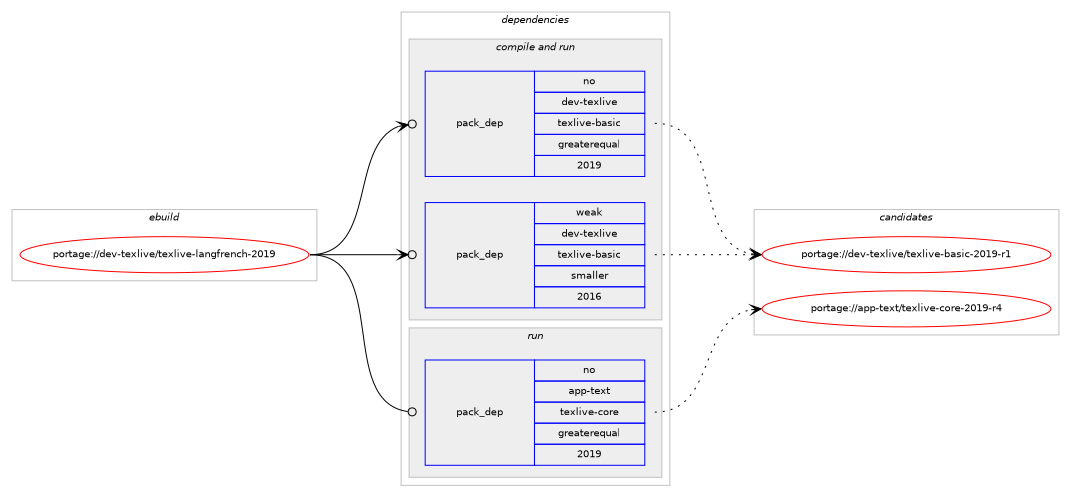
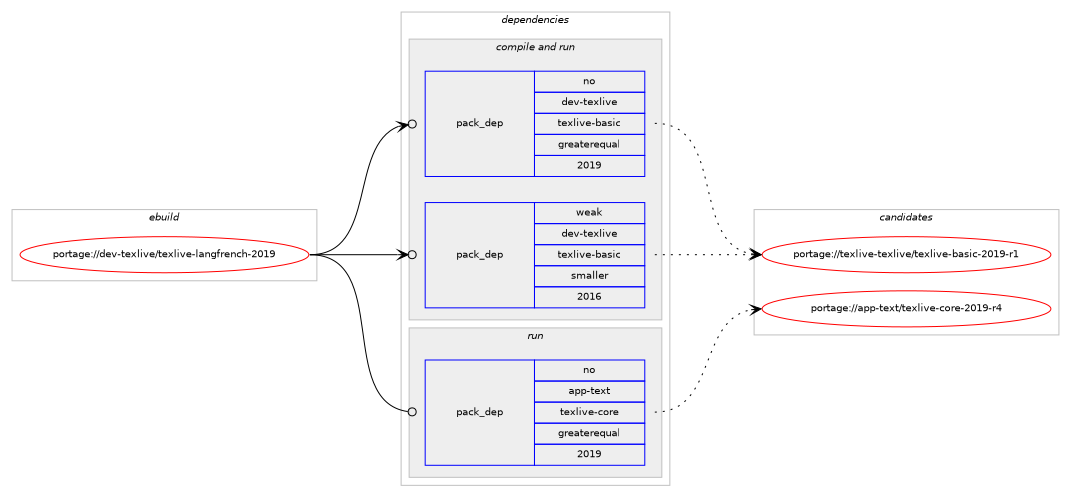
(907, 255) -> (907, 255)
